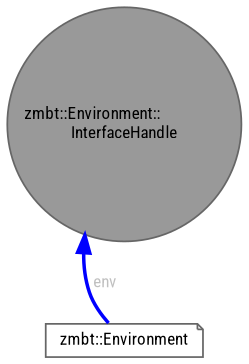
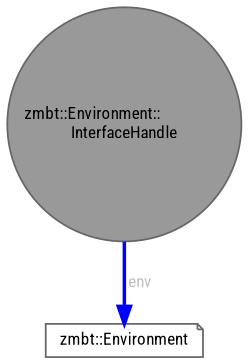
(89, 291) -> (124, 274)
